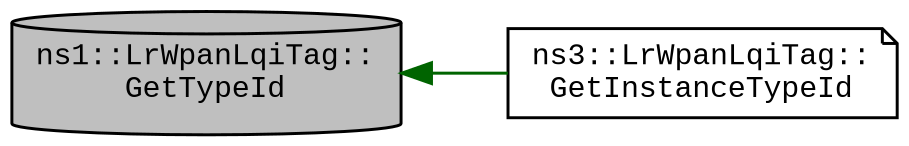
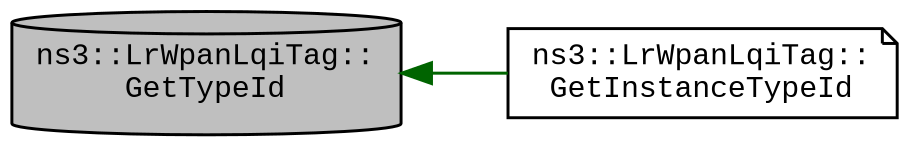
(206, 73) -> (206, 73)
